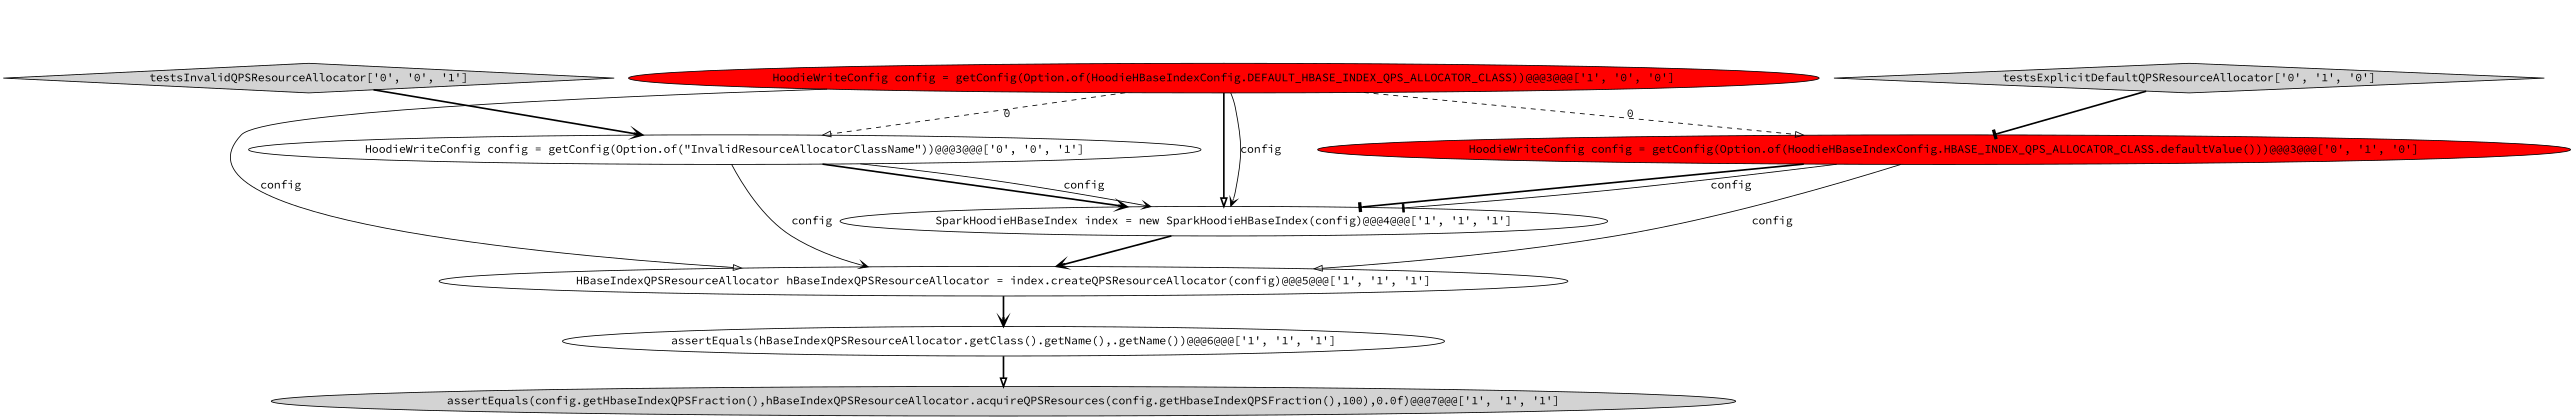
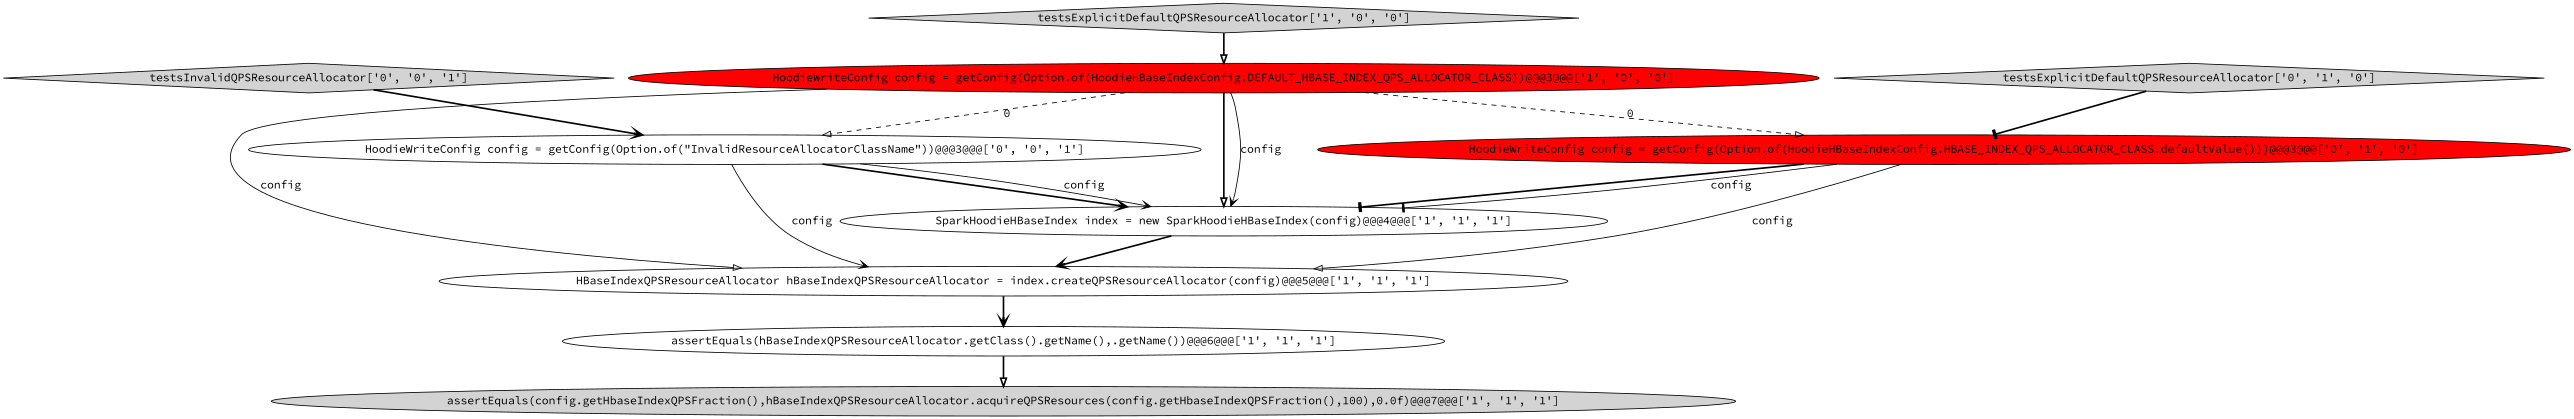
none -> (1224, 18)
